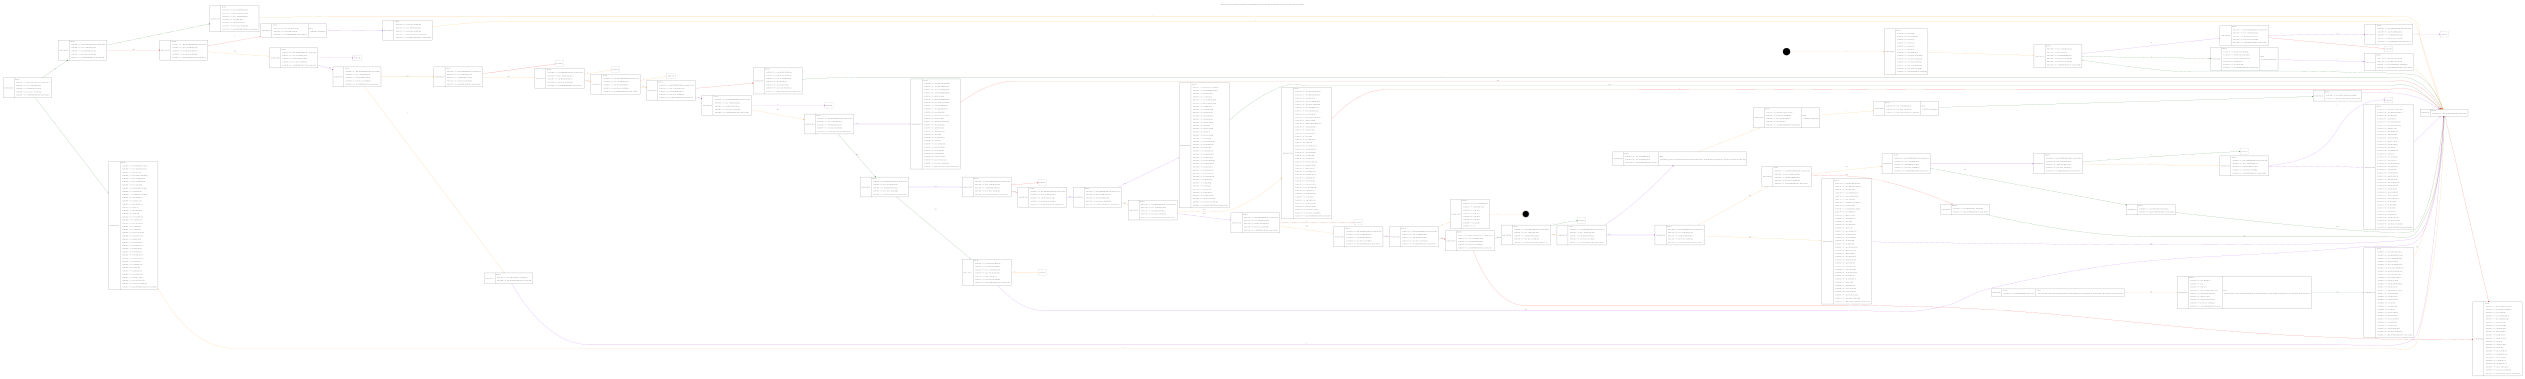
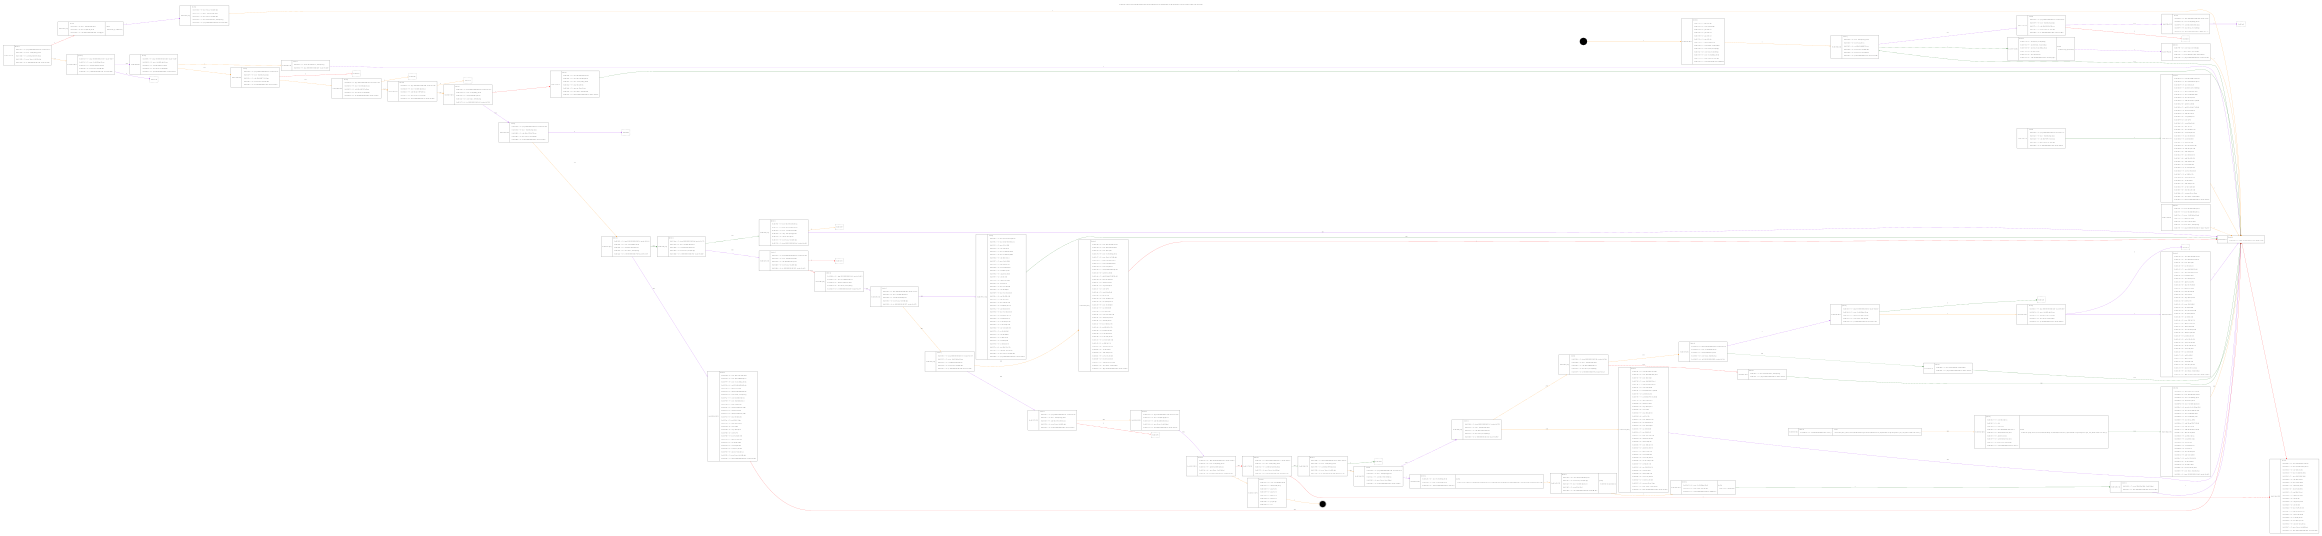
(82, 50) -> none
